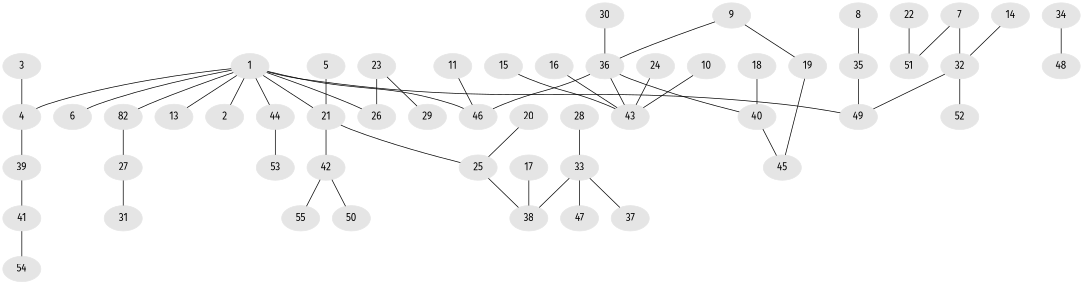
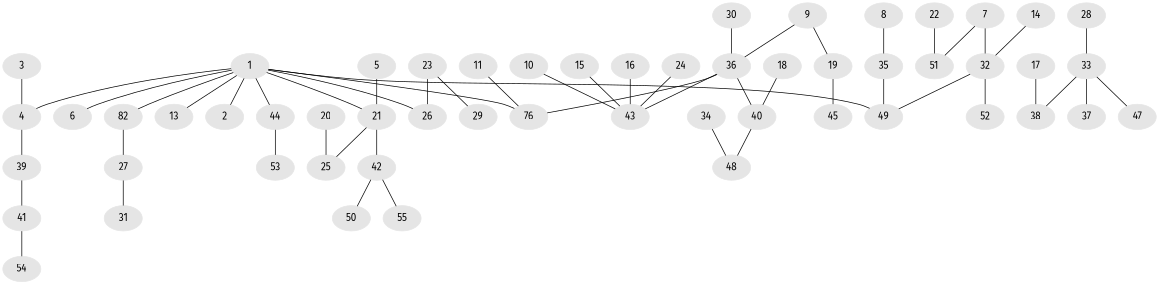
(478, 117) -> (529, 117)
(770, 142) -> (744, 142)
(503, 193) -> none
